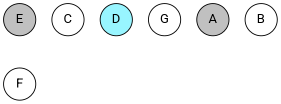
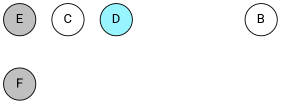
(165, 20) -> none
(213, 20) -> none
(20, 84) -> (20, 84)
